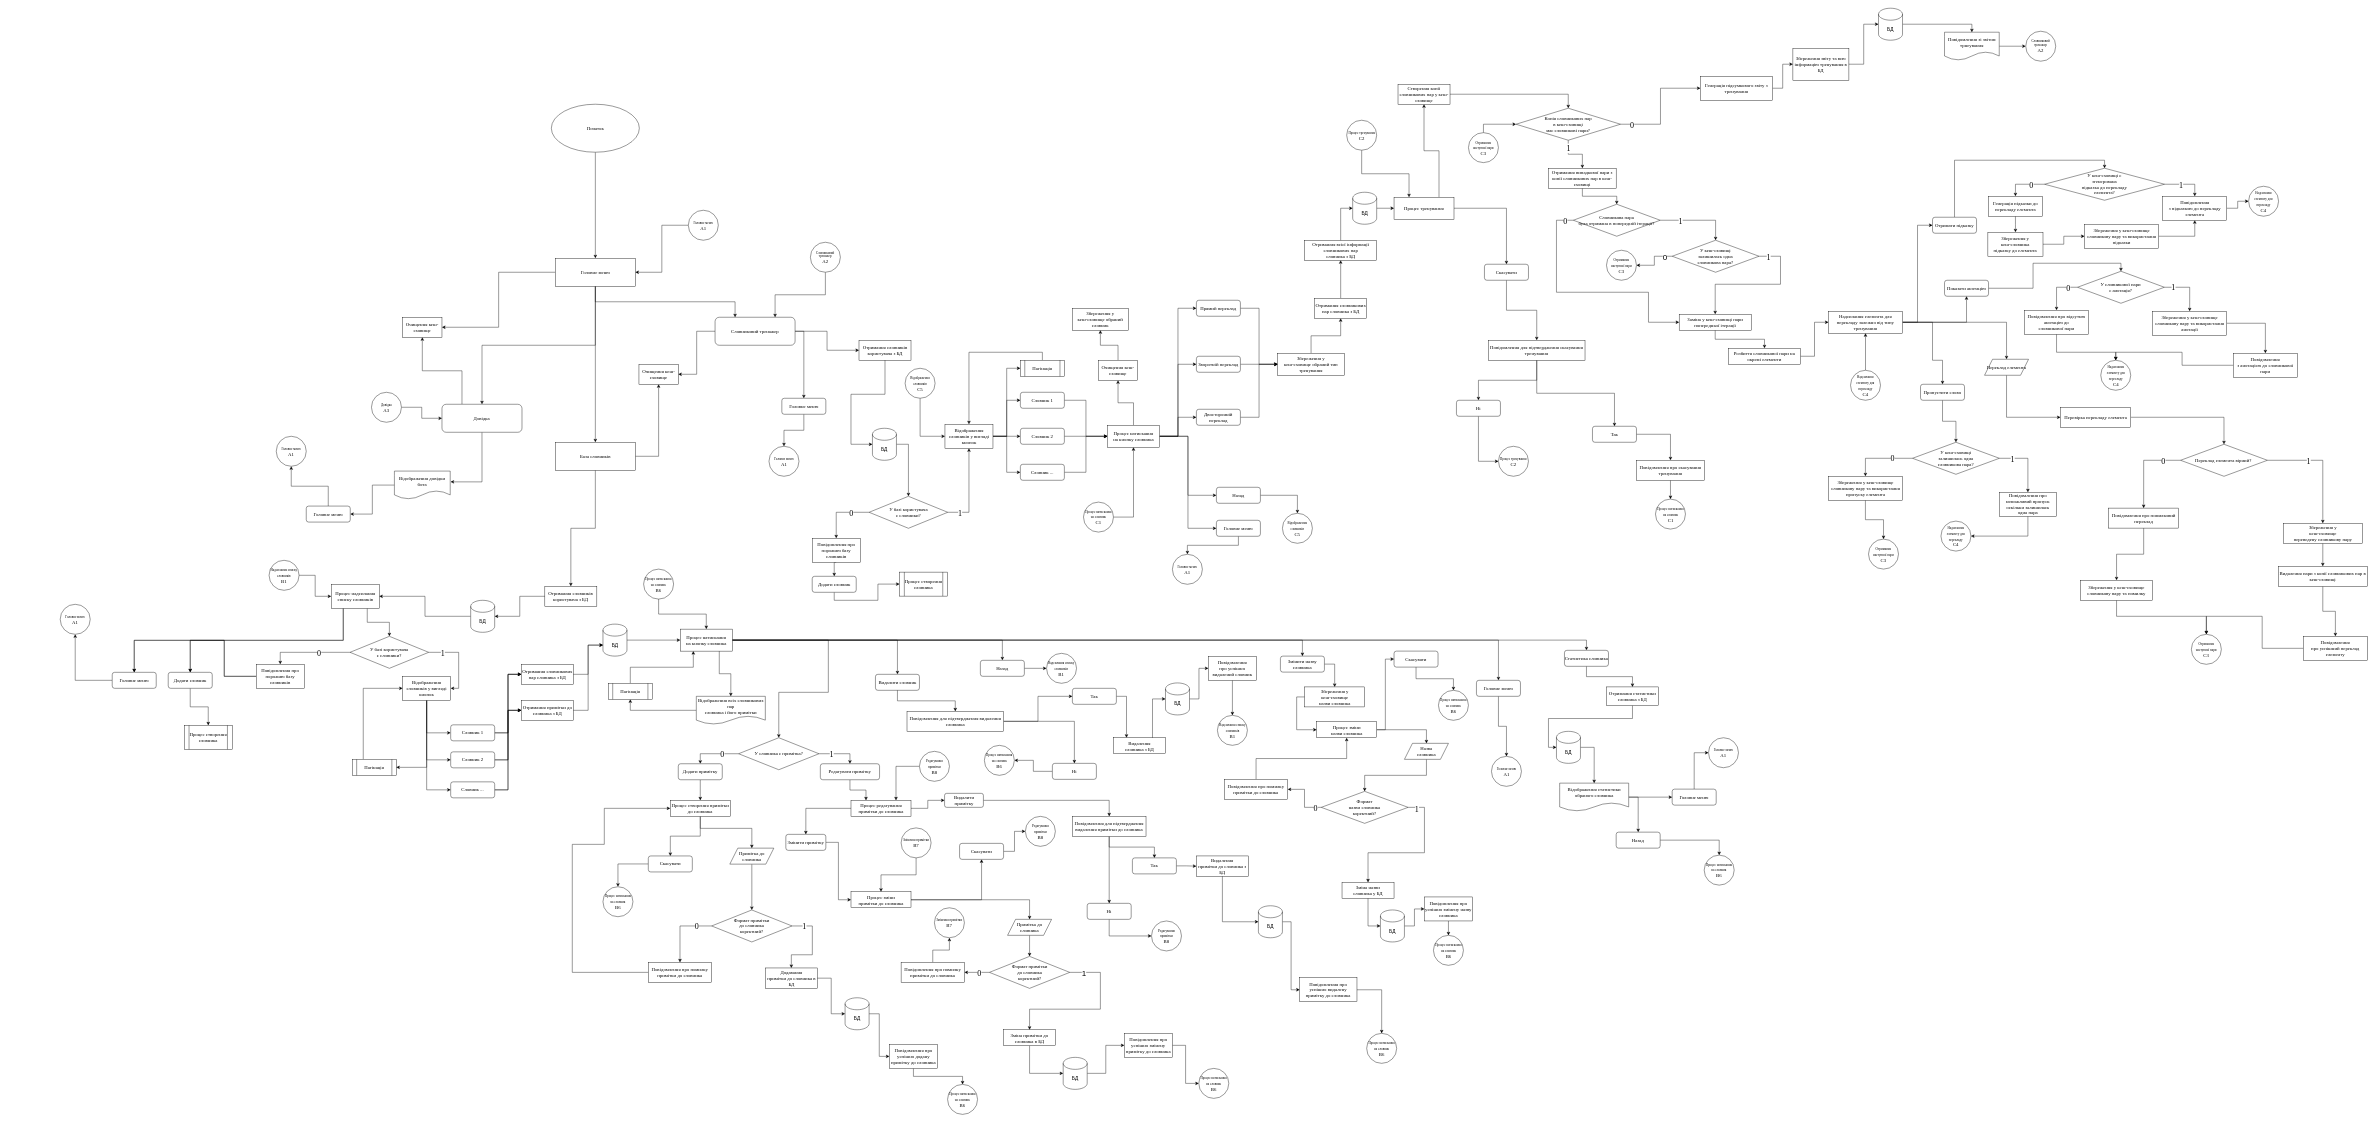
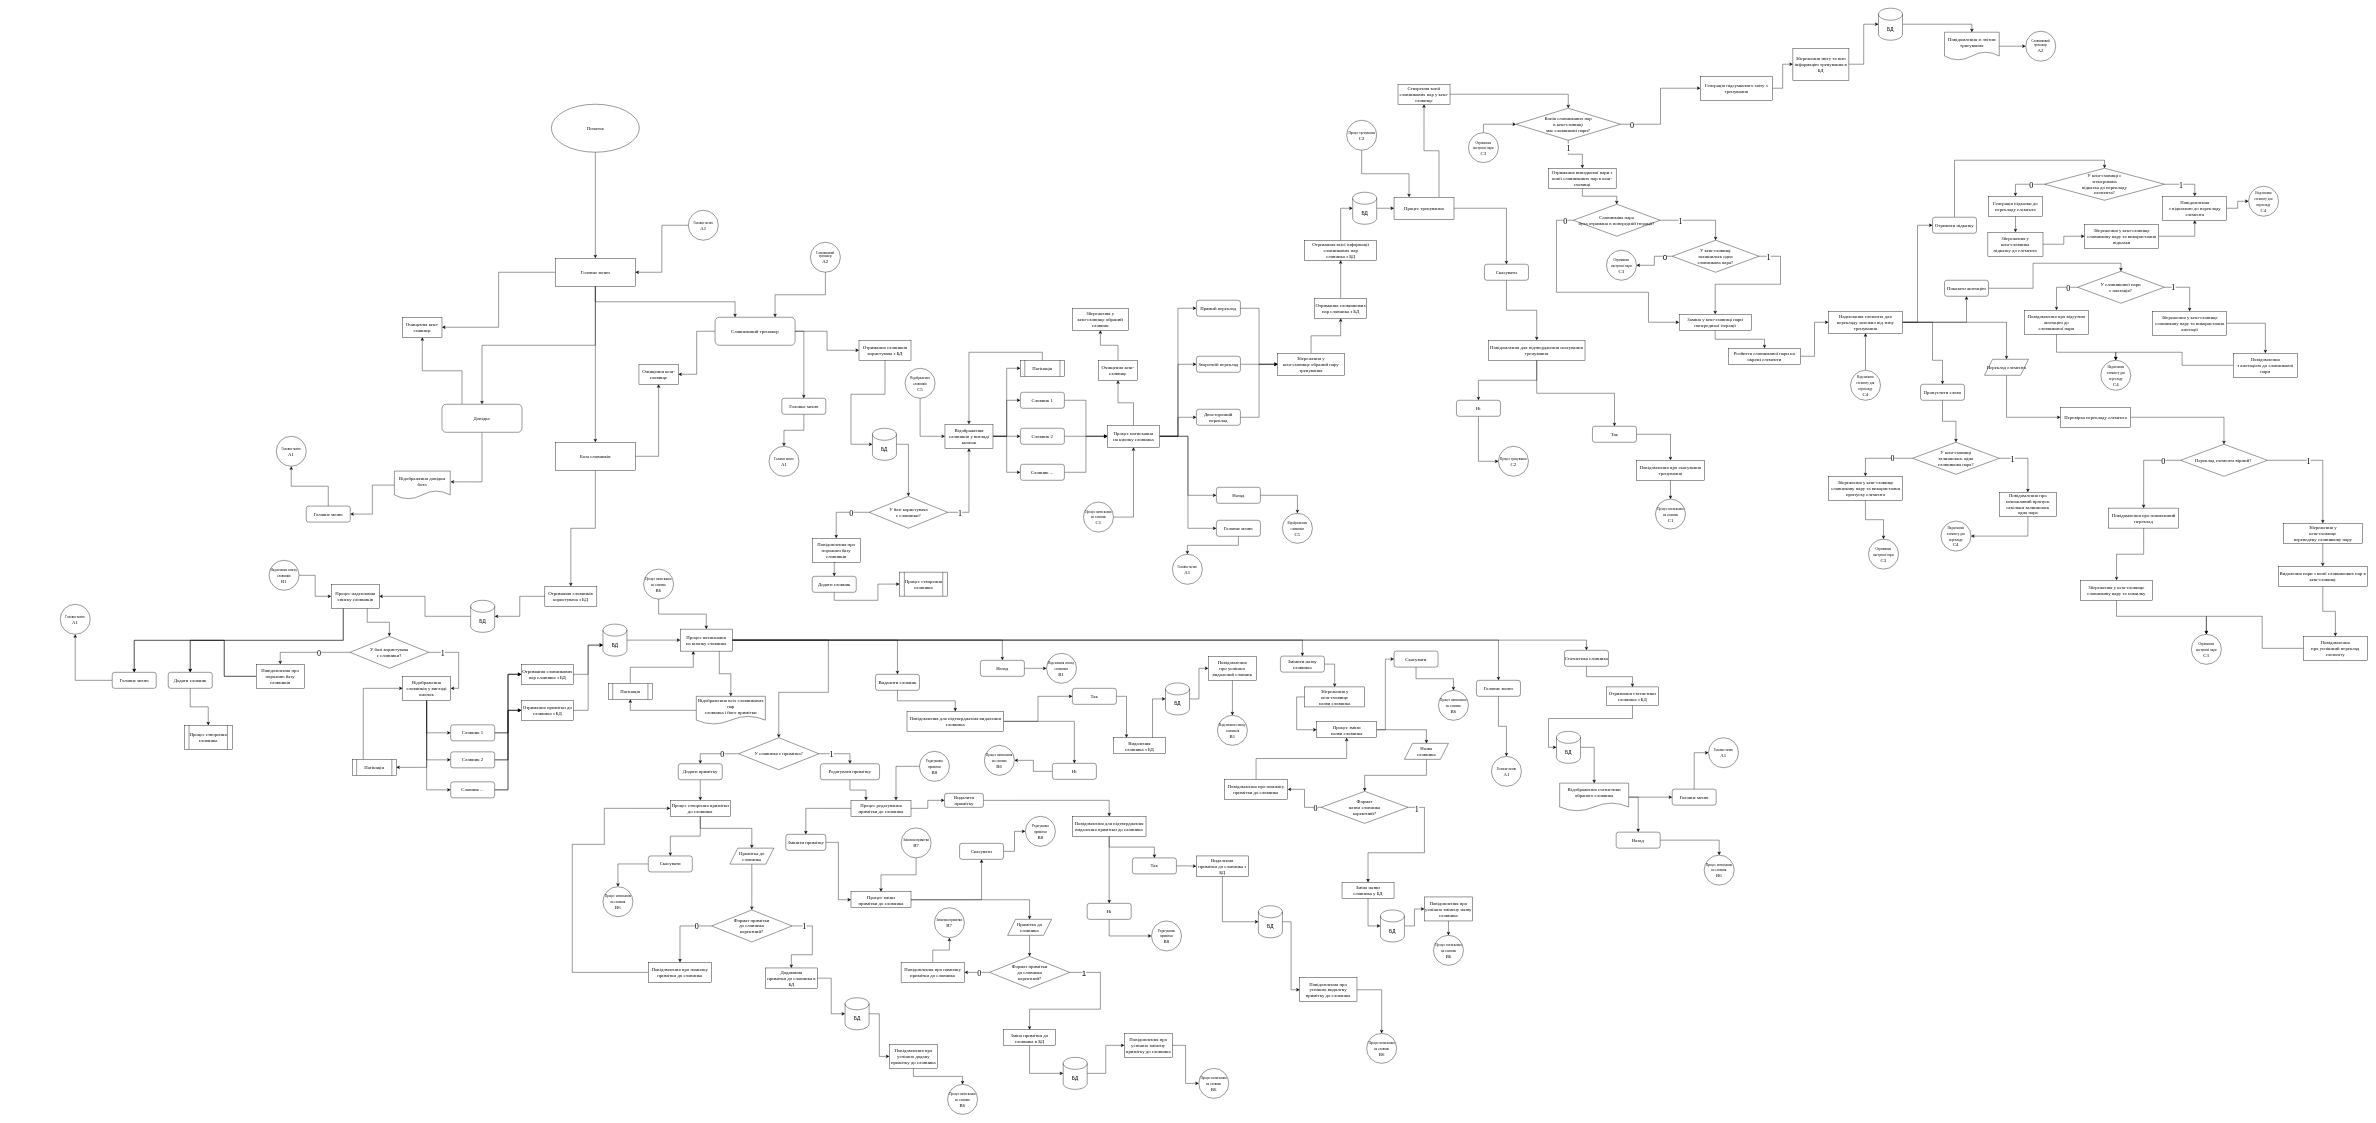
(1311, 364) -> (1311, 364)
(386, 407) -> none
(438, 418) -> none
